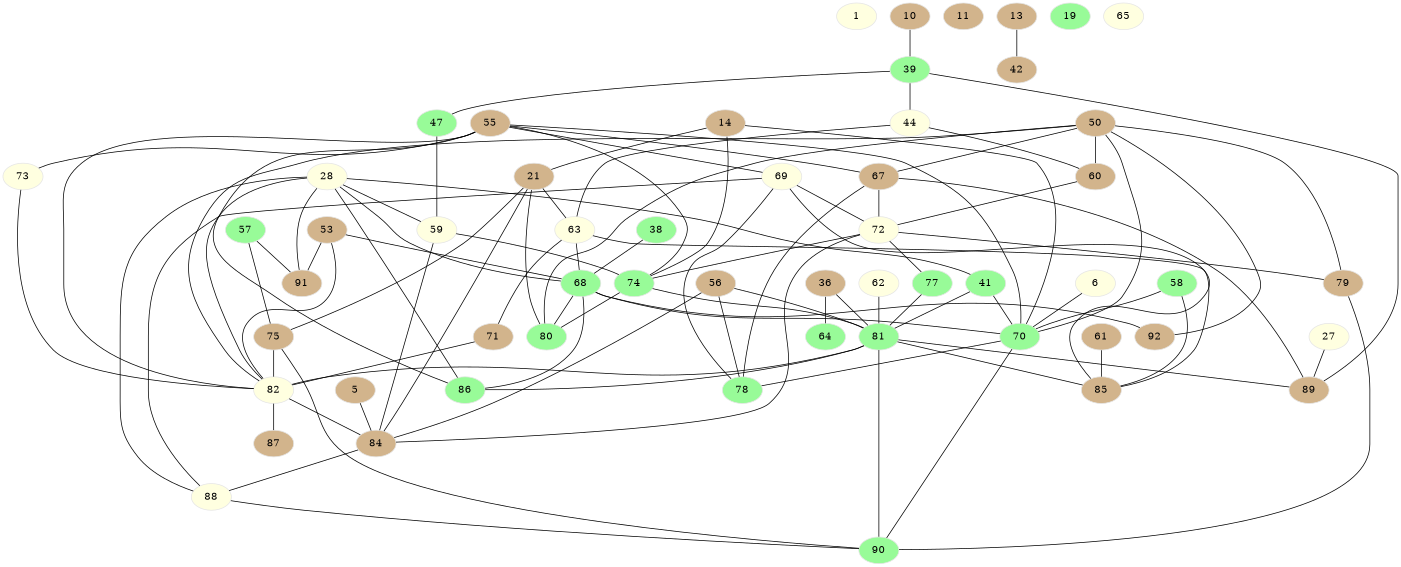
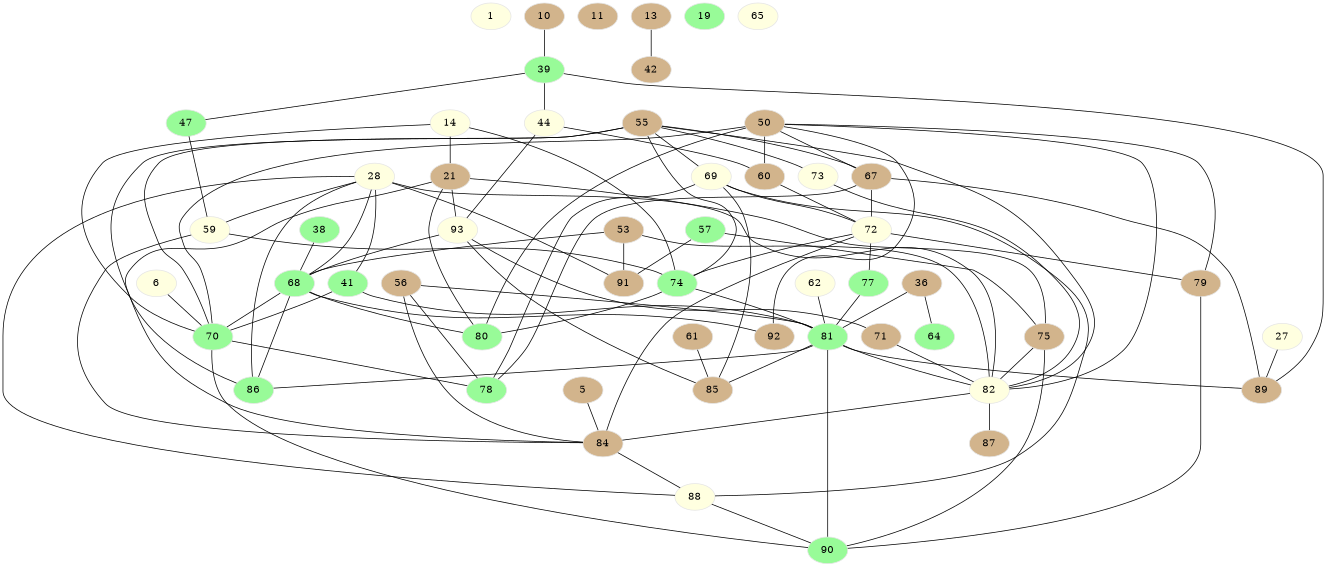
(725, 123) -> (450, 123)
(575, 230) -> (458, 230)
(1177, 283) -> none
